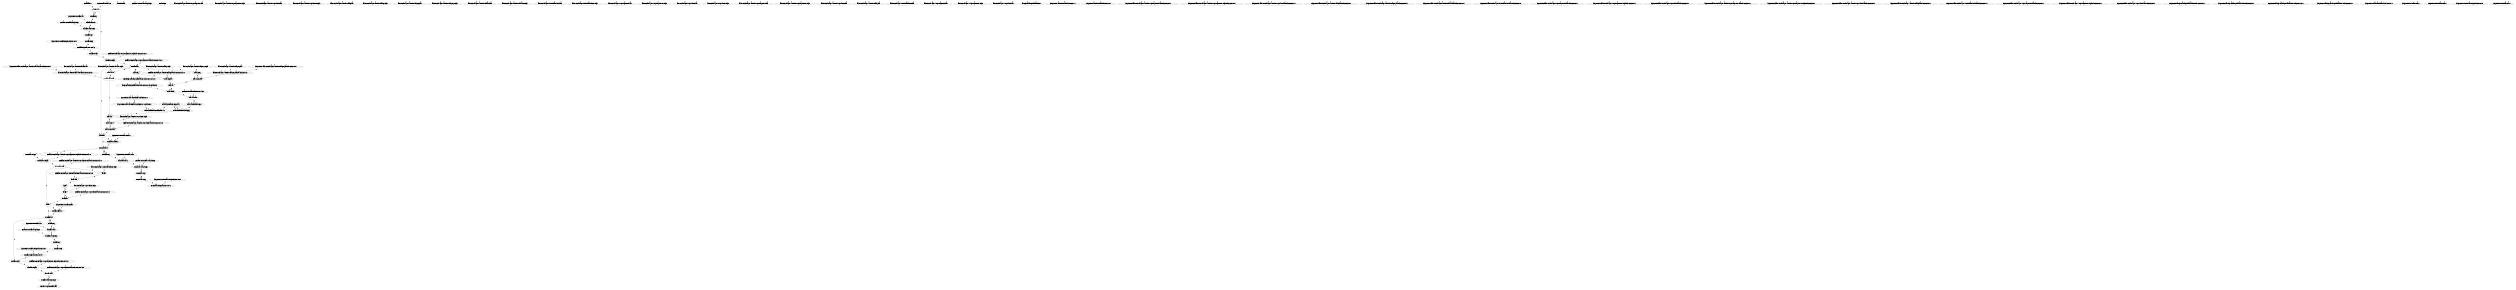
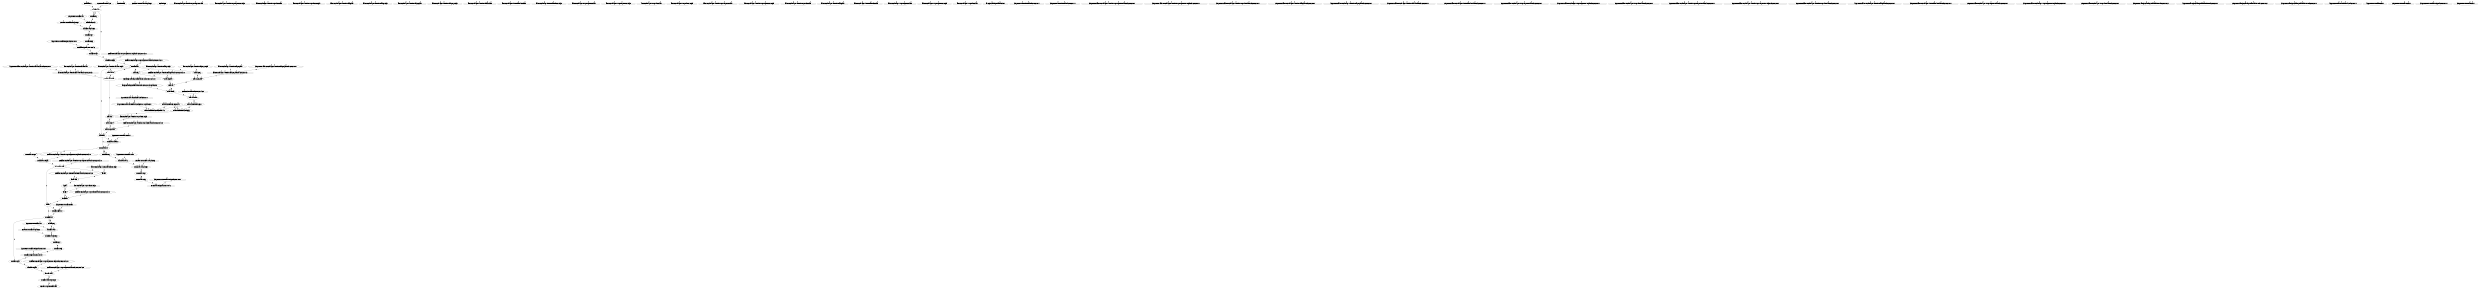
(515, 4) -> none
